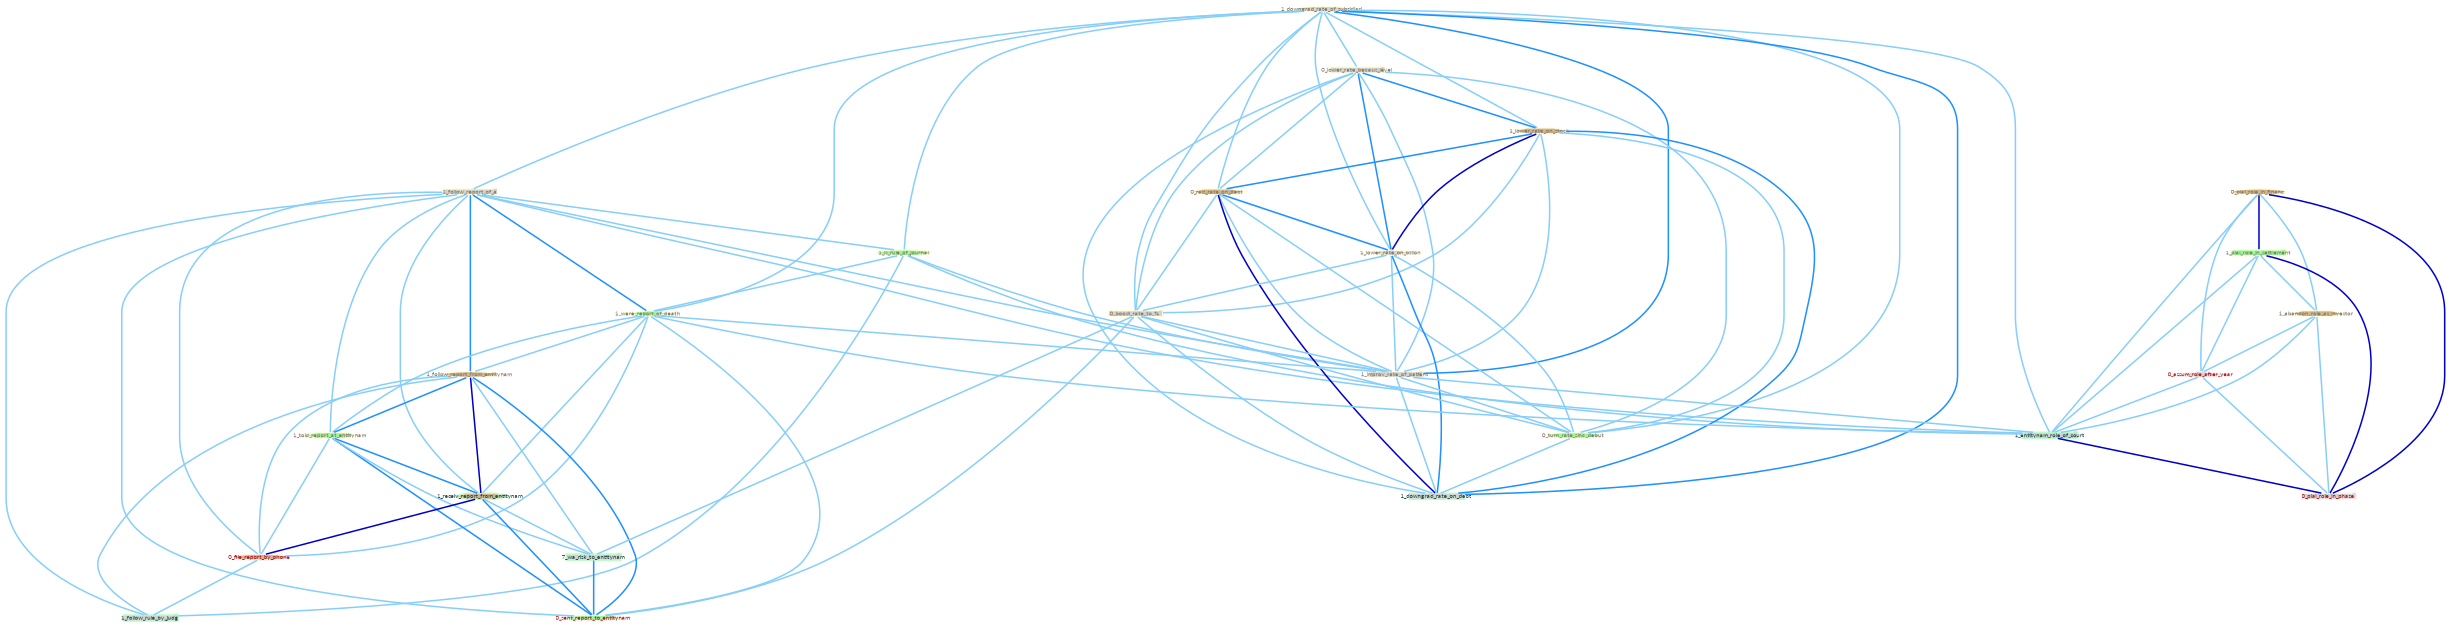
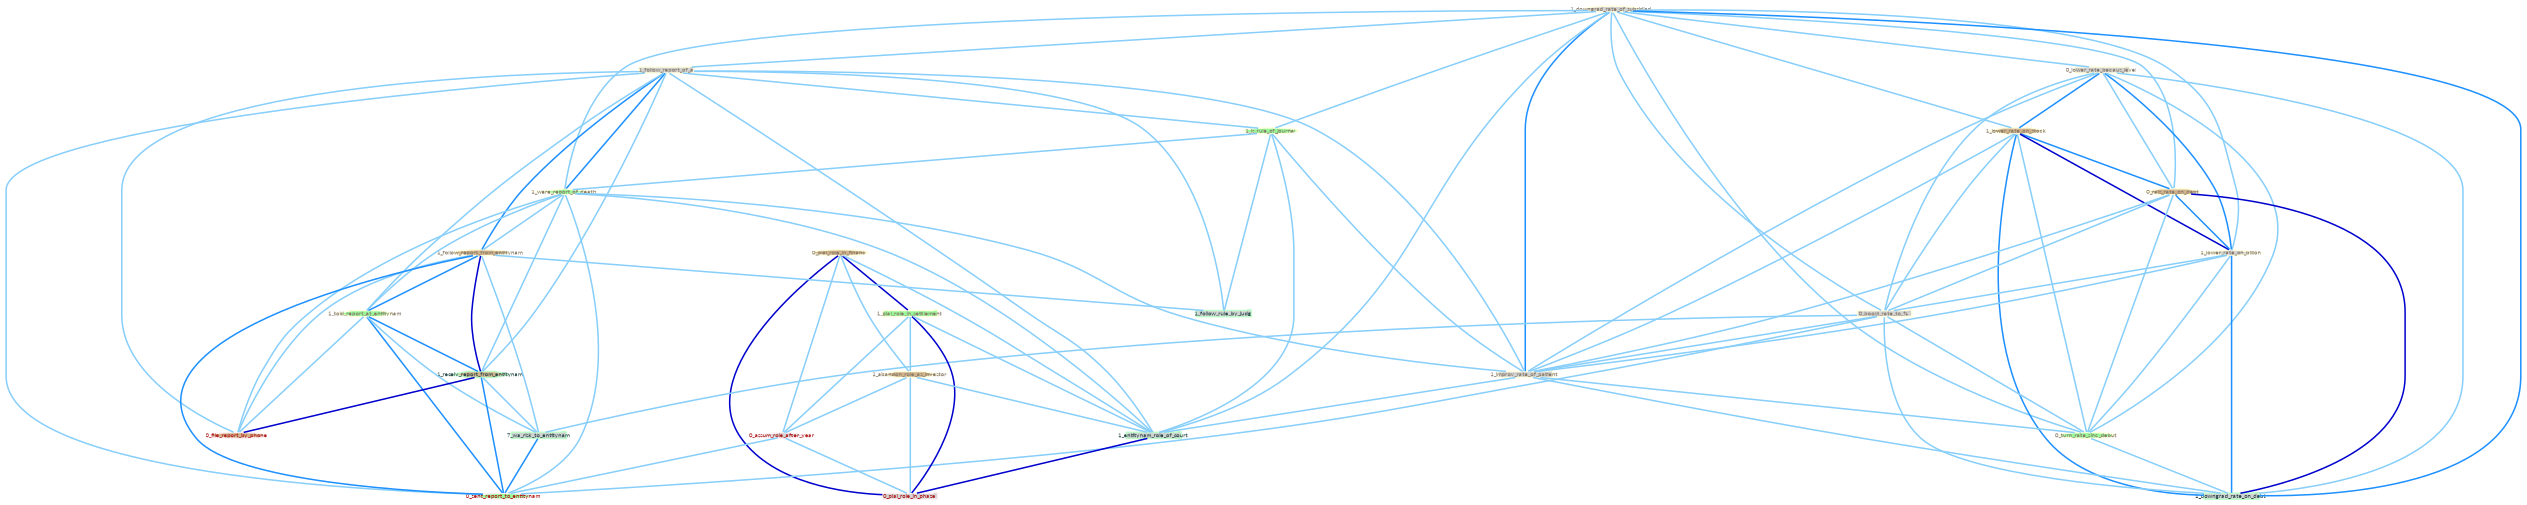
(2126, 405) -> (644, 466)
(205, 588) -> none
